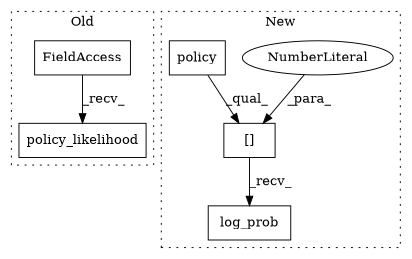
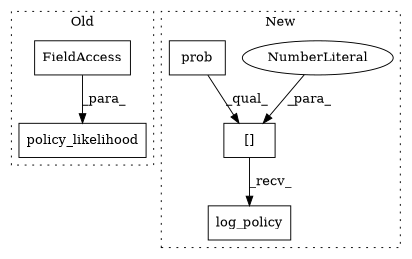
(197, 58) -> (197, 58)
(104, 99) -> (104, 99)
(249, 223) -> (249, 223)
